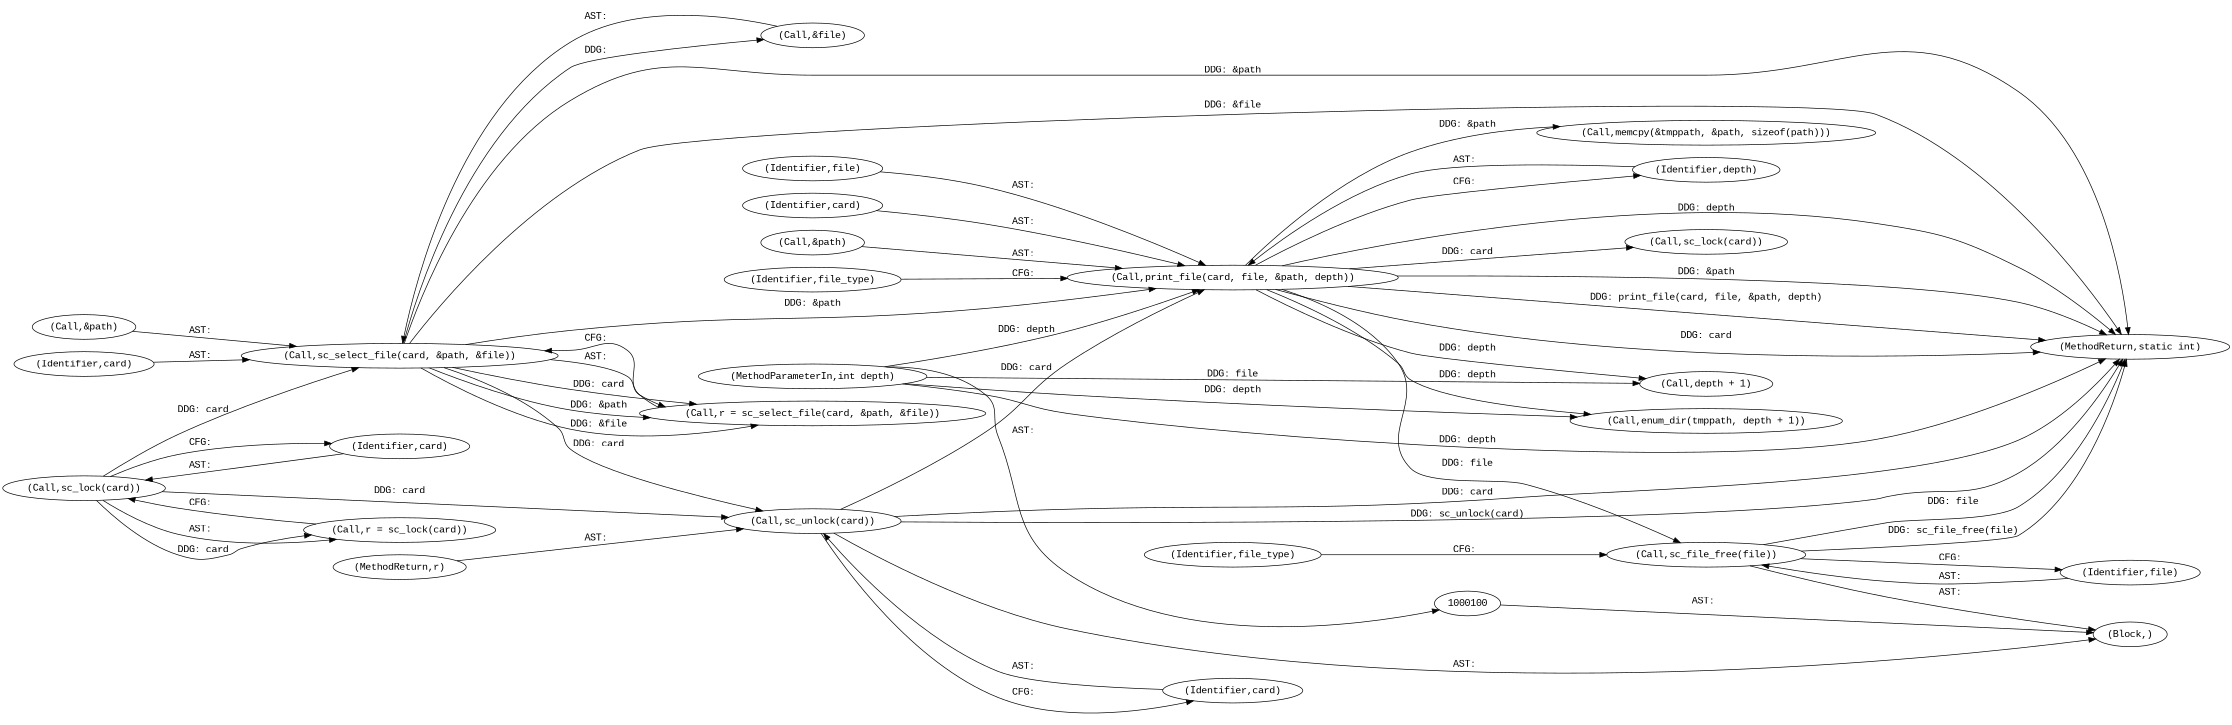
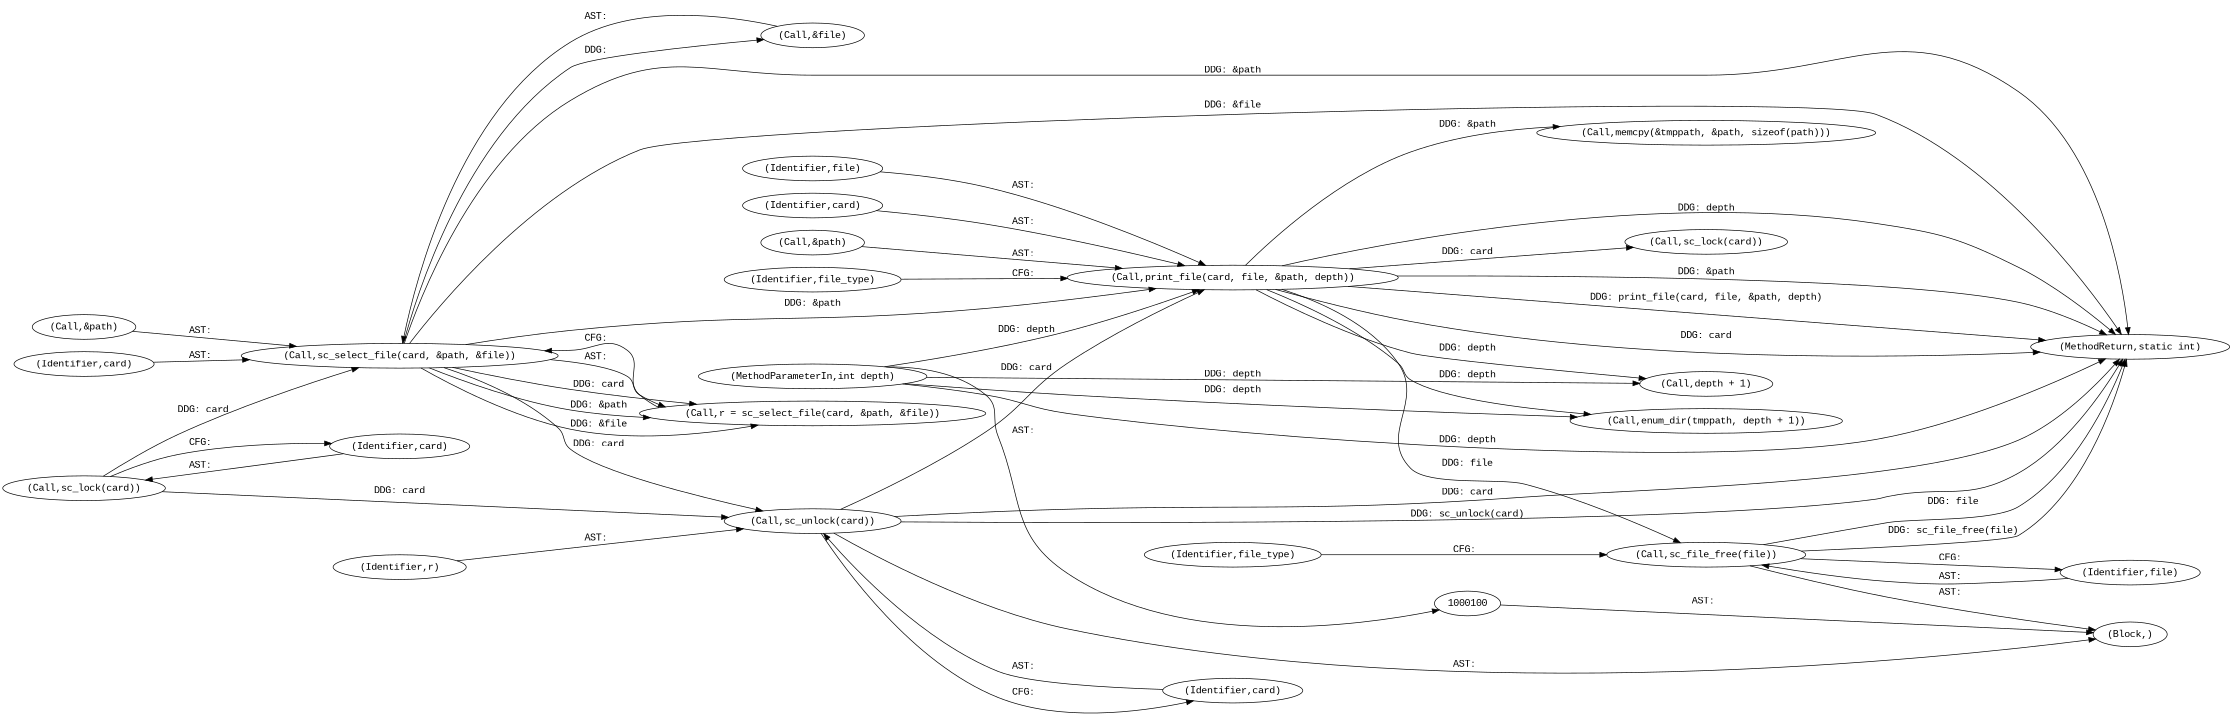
(1706, 170) -> none
(1233, 374) -> (1233, 374)
(400, 530) -> none
(400, 567) -> (400, 567)
